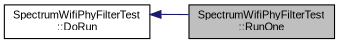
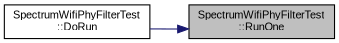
(175, 14) -> (164, 29)
